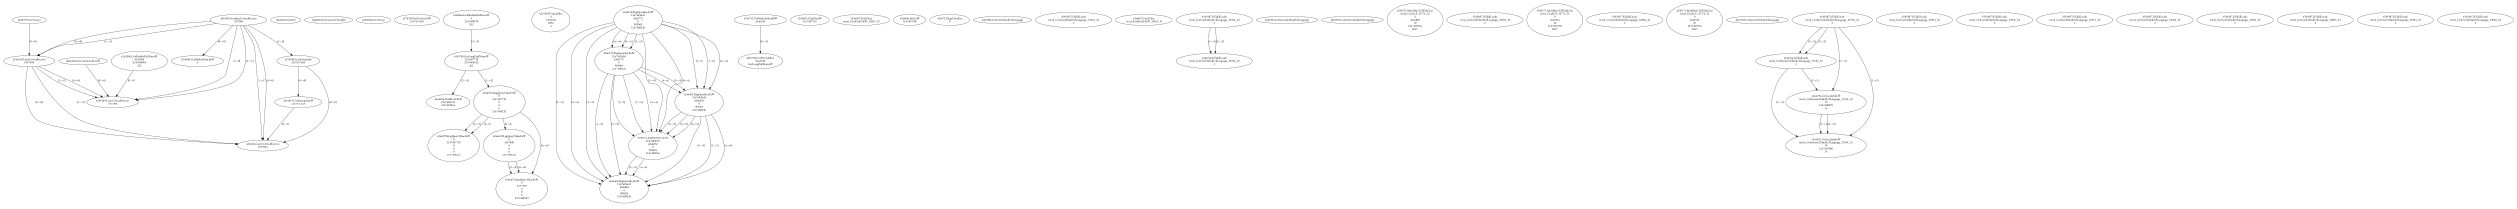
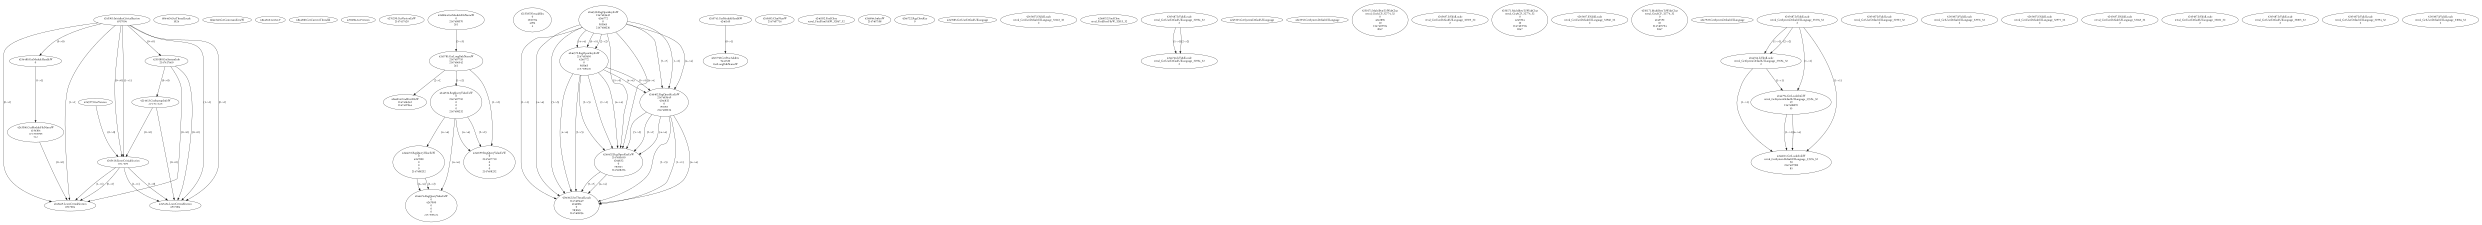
none -> (176, 20)
(97, 80) -> (178, 166)
none -> (36, 93)
none -> (490, 104)
none -> (140, 131)
(624, 189) -> (577, 206)
